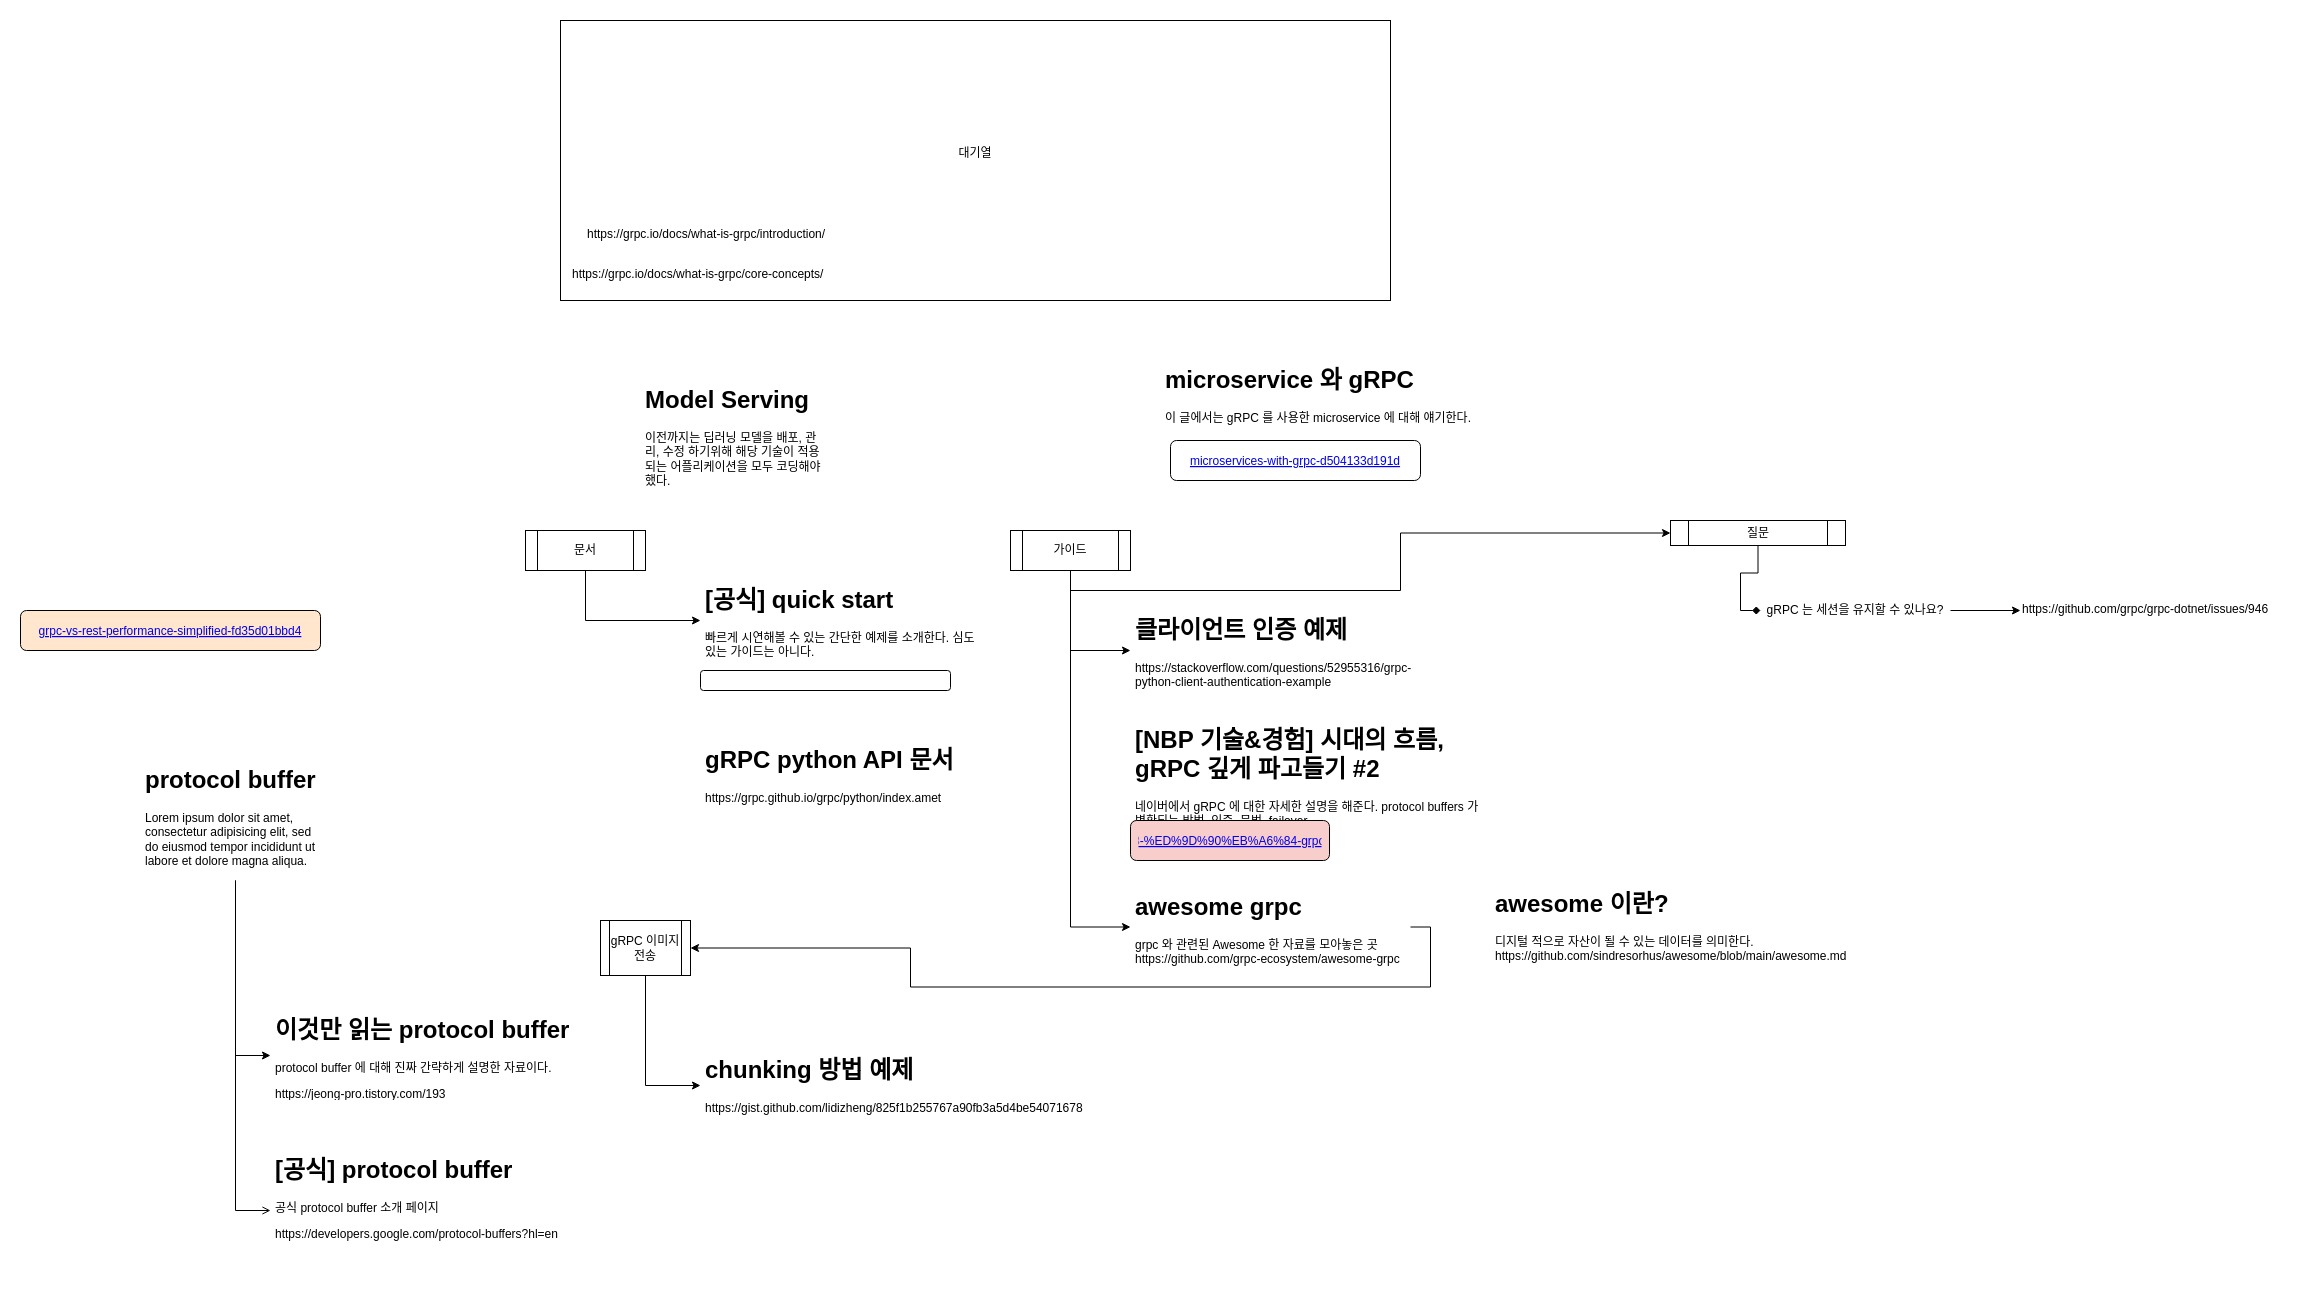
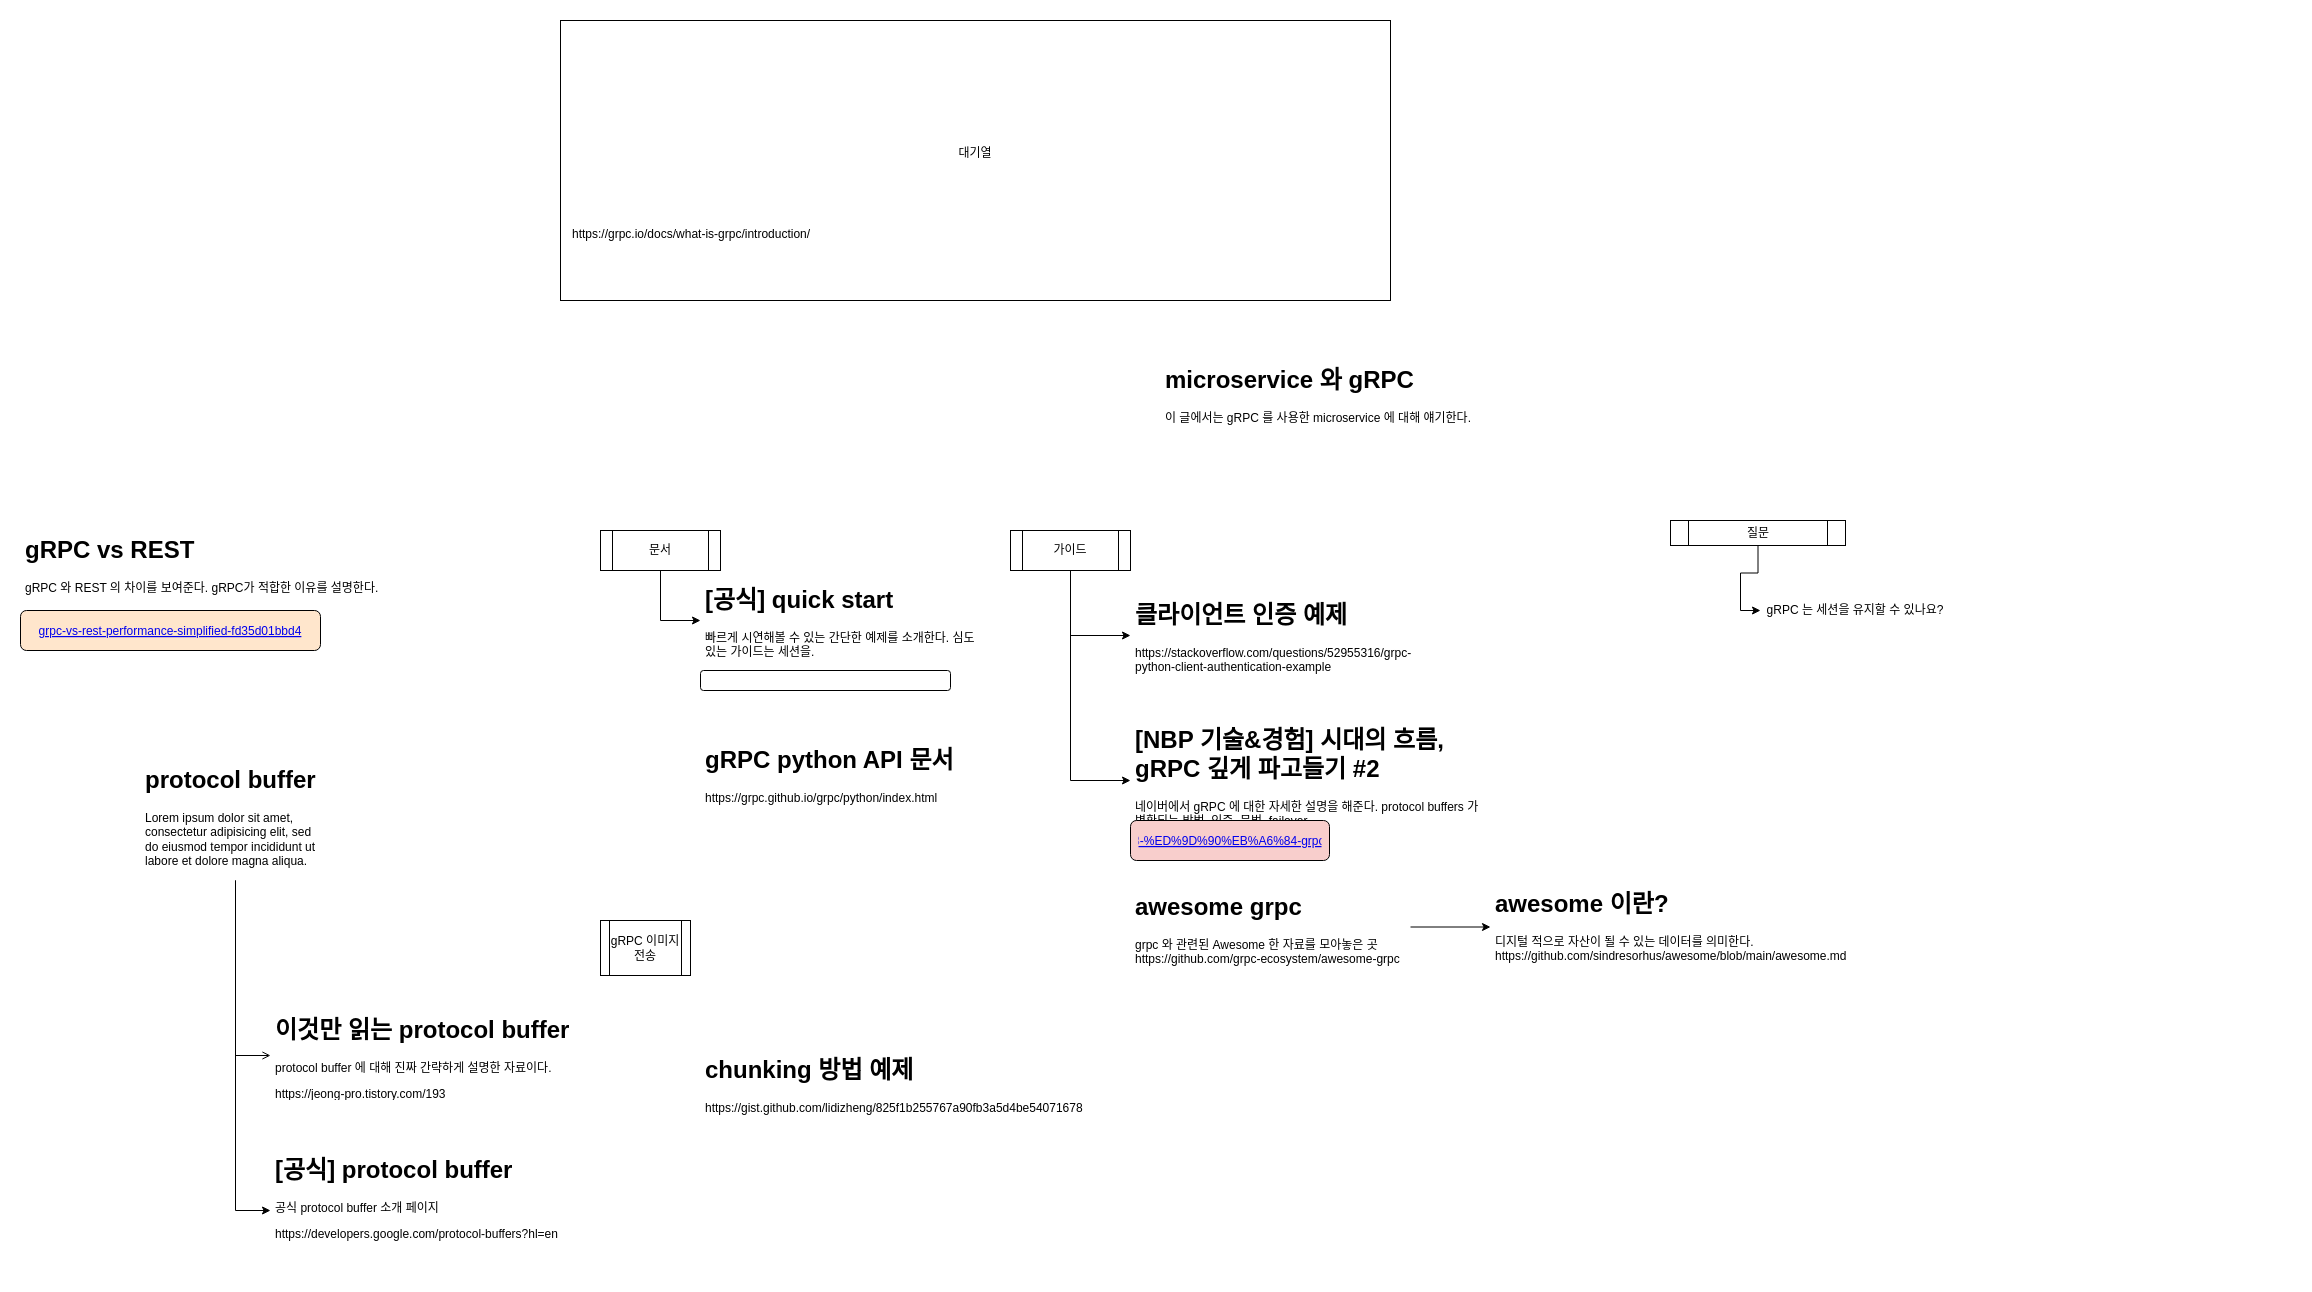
(716, 236) -> (701, 236)
(711, 276) -> none
(736, 441) -> none
(1296, 461) -> none
(586, 551) -> (661, 551)
none -> (246, 566)
(1396, 591) -> (1098, 781)
(842, 592) -> (842, 592)
(1752, 611) -> (1752, 611)
(1982, 611) -> none
(2156, 611) -> none
(1276, 651) -> (1276, 636)
(833, 752) -> (833, 752)
(1071, 881) -> none
(1077, 987) -> (1456, 927)
(646, 1055) -> none
(262, 1056) -> (263, 1056)
(264, 1211) -> (262, 1211)
